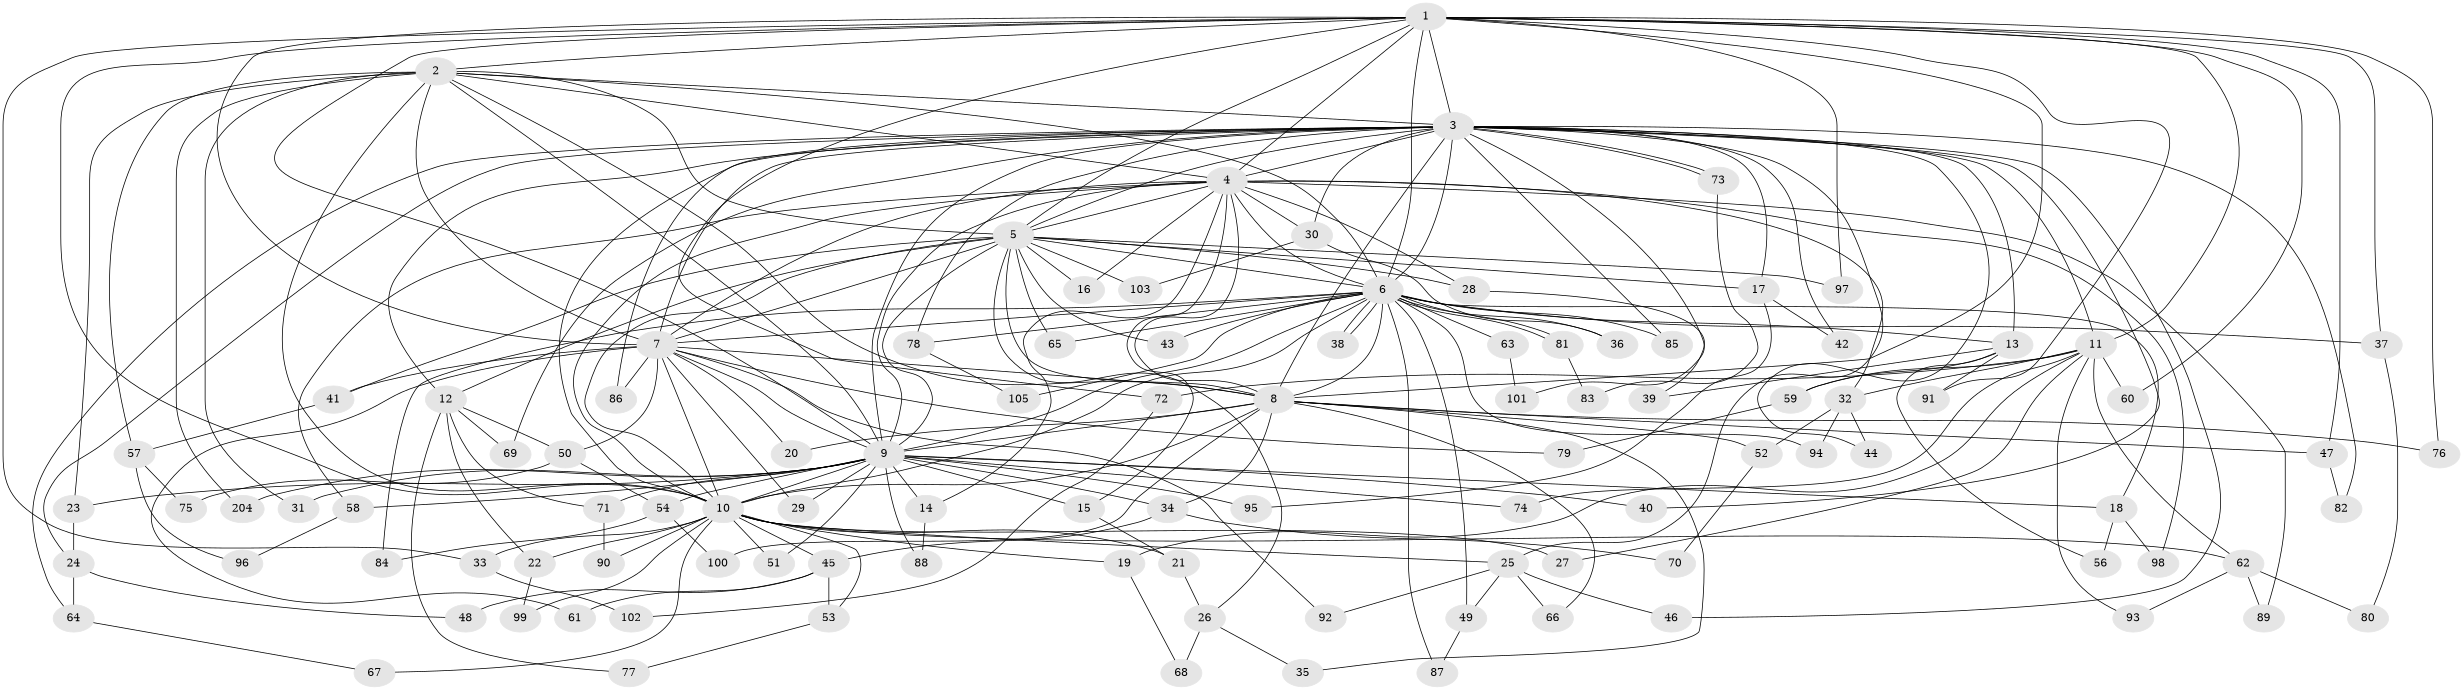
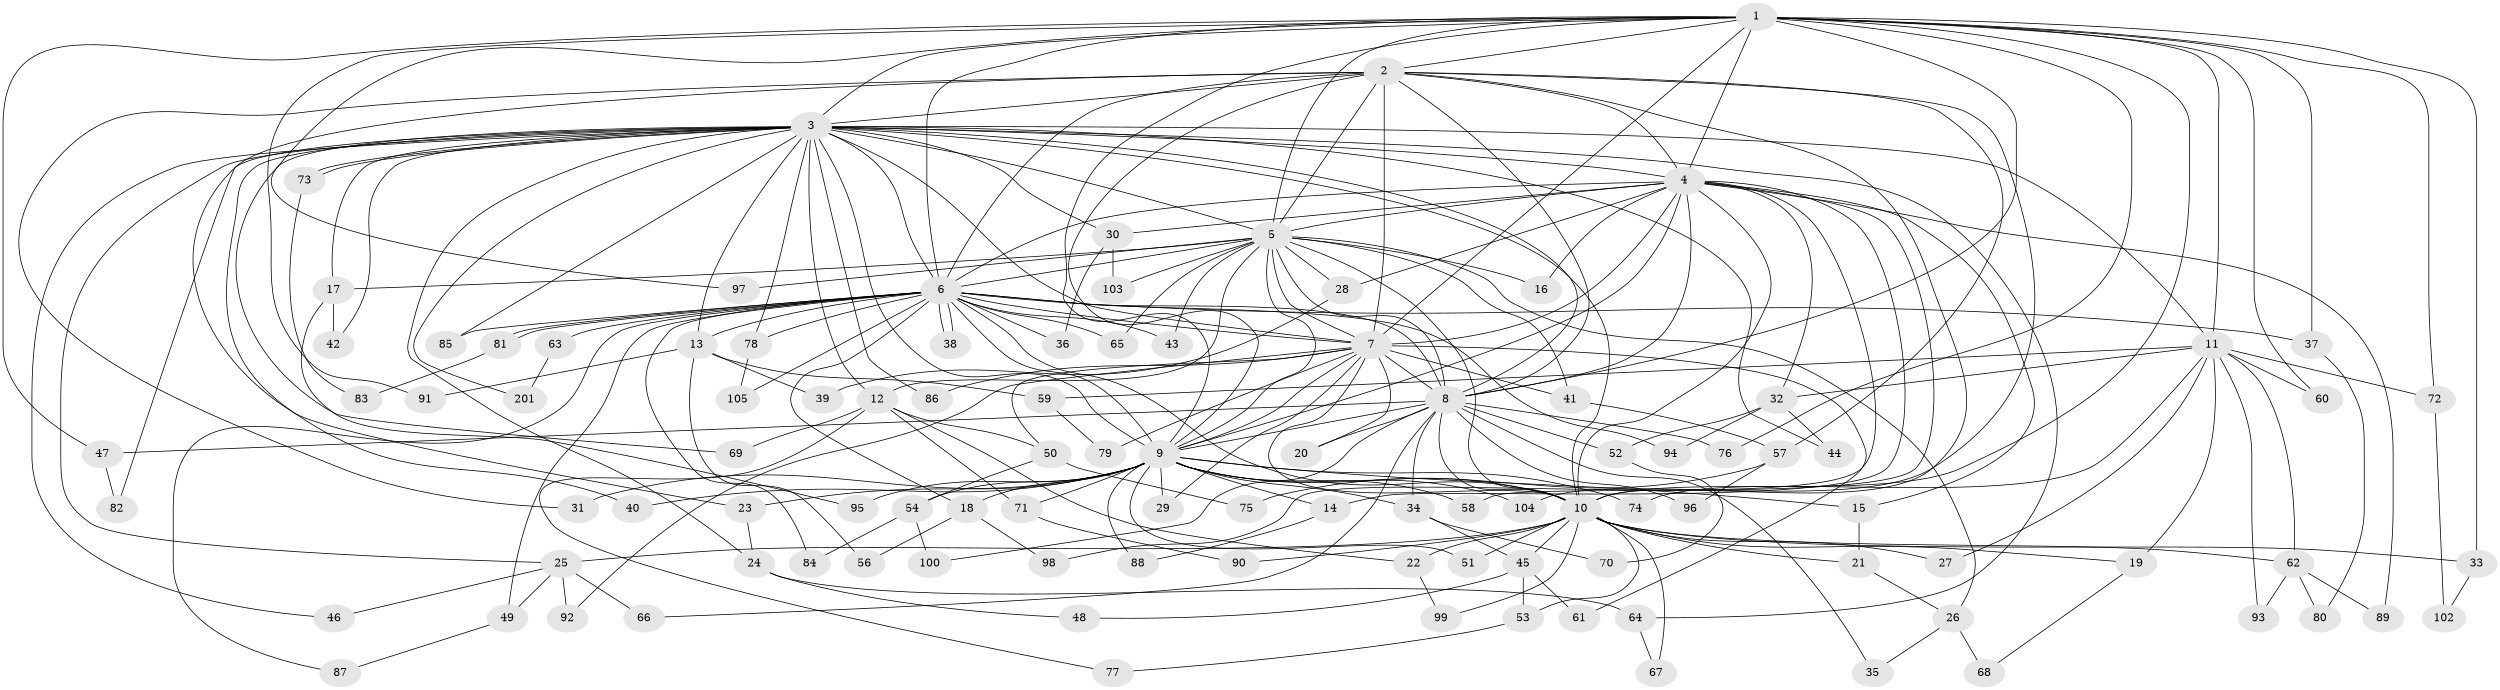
(1517, 400) -> (525, 400)
(242, 509) -> (1525, 509)
(298, 536) -> (1557, 476)
